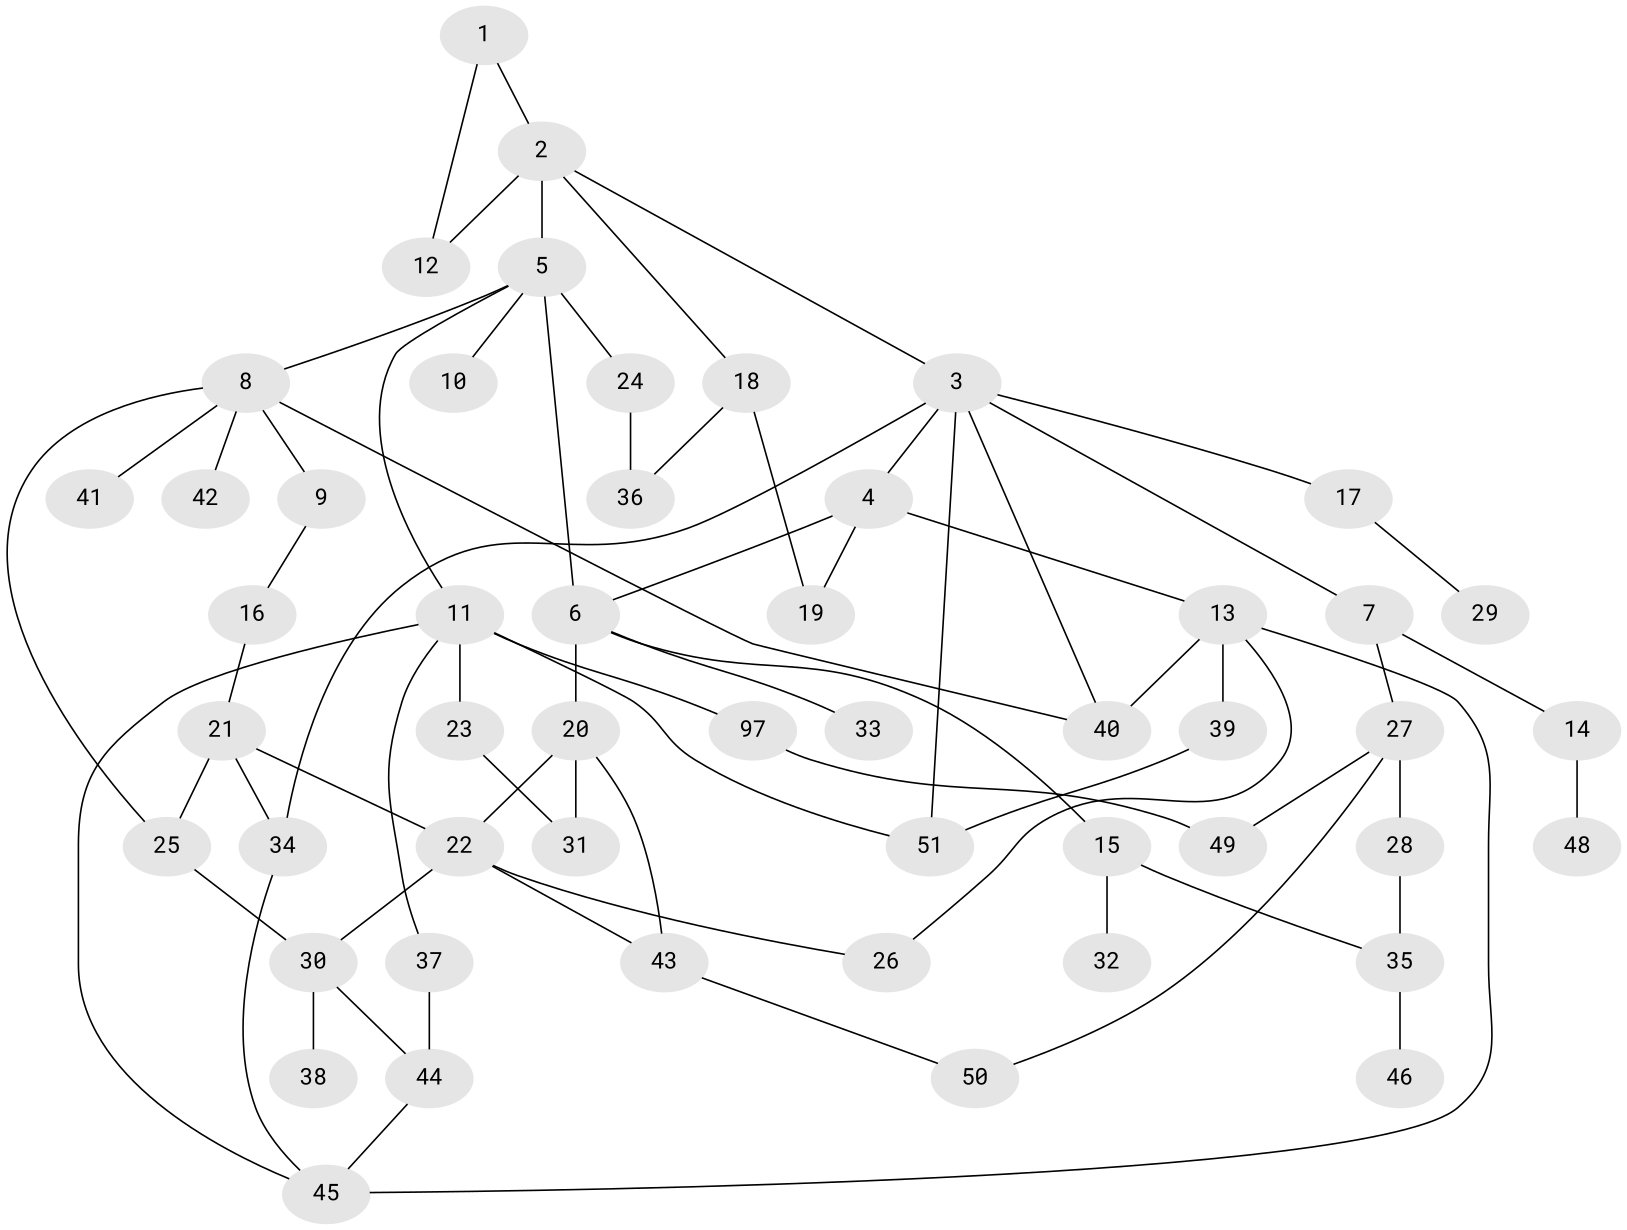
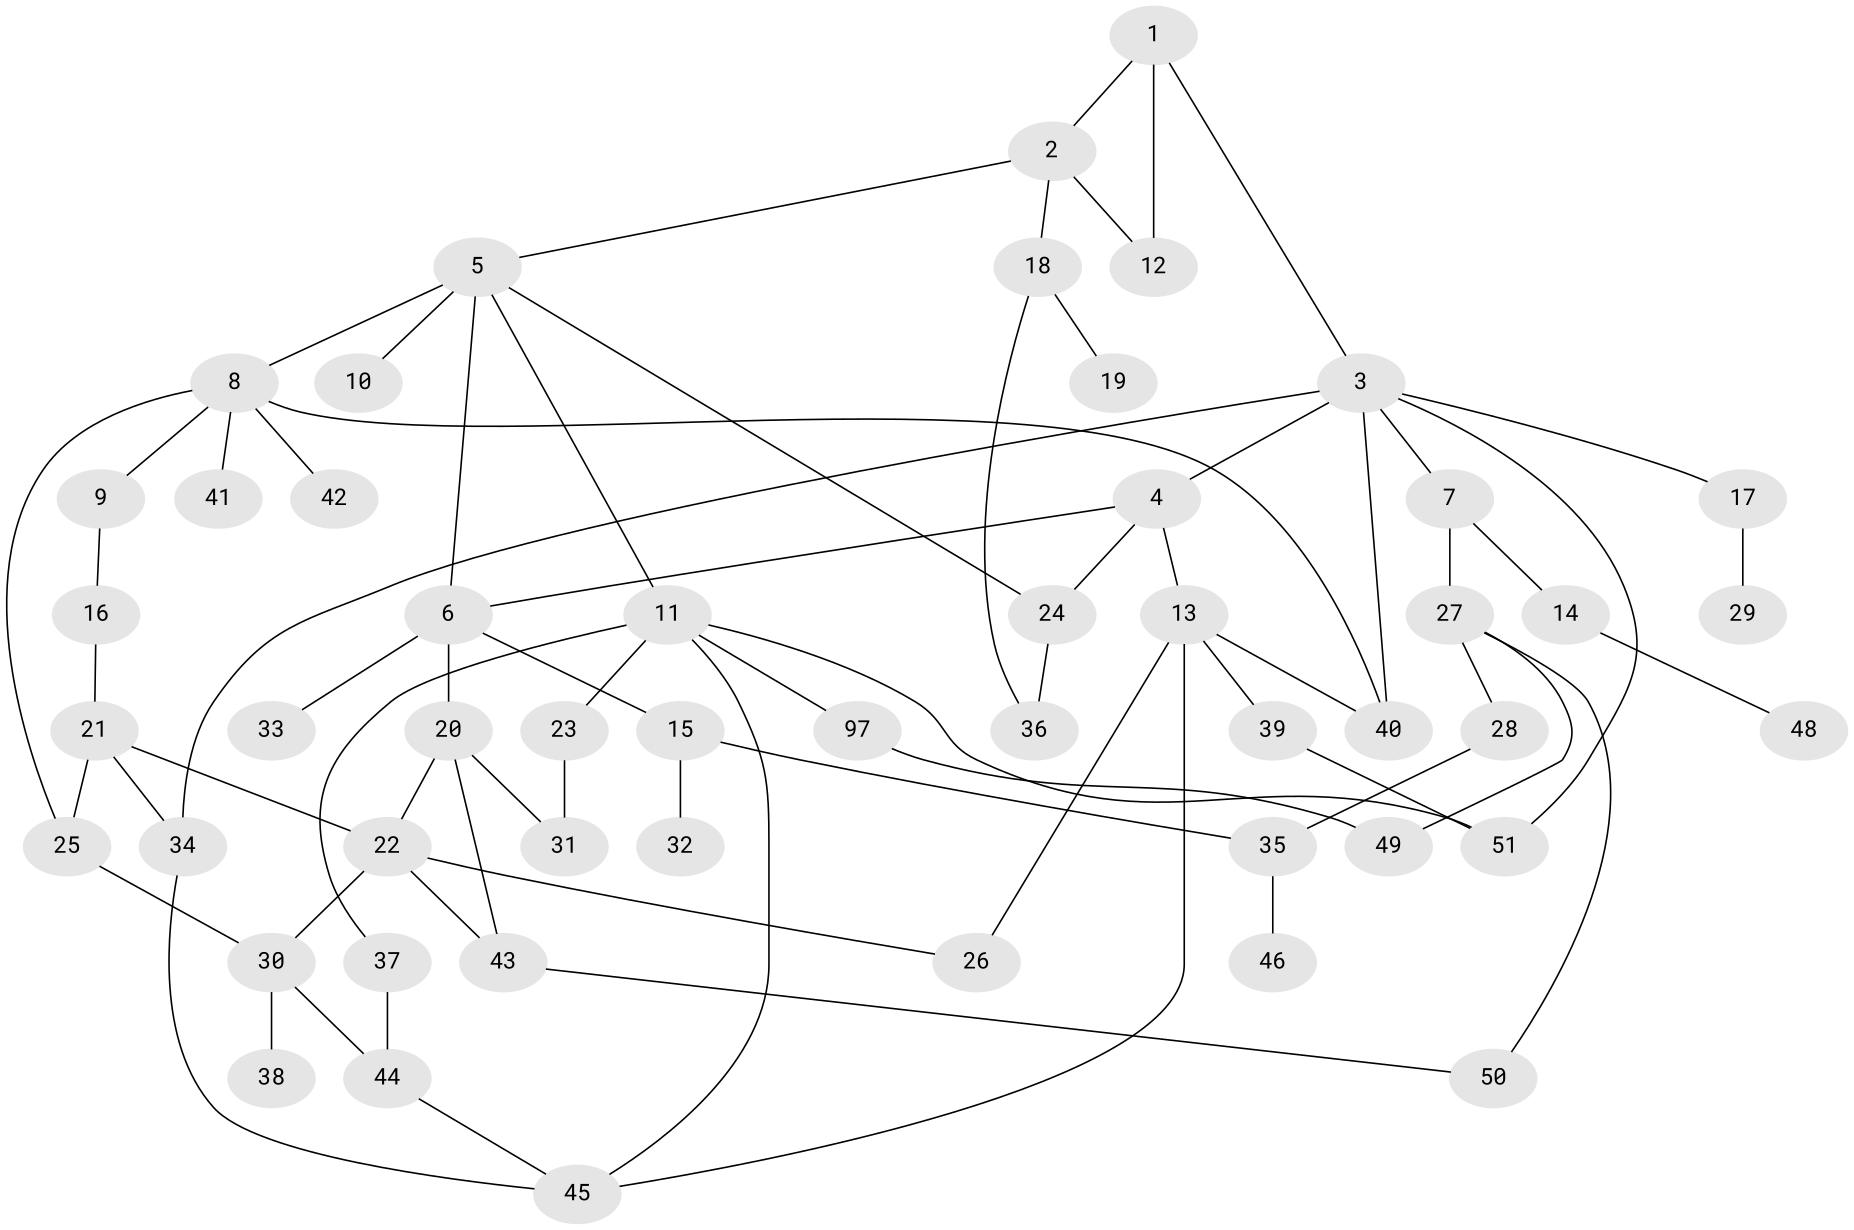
(750, 267) -> (1258, 209)
(840, 557) -> (1105, 557)
